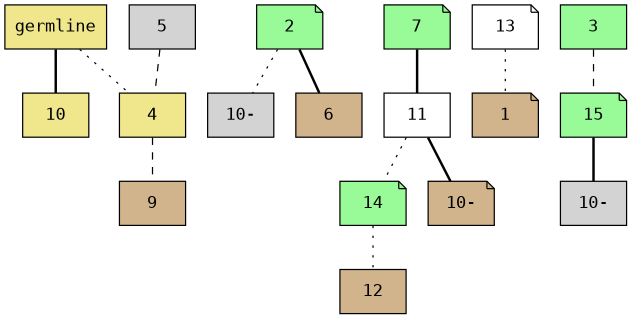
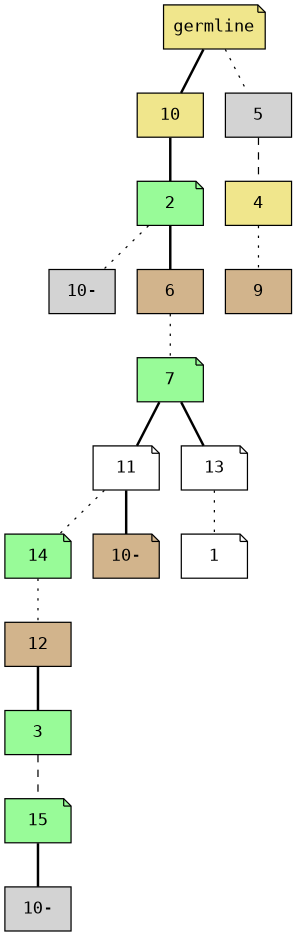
(56, 27) -> (214, 27)
(104, 71) -> (236, 71)
(417, 115) -> (126, 468)
(505, 115) -> (214, 556)
(153, 159) -> (258, 248)
none -> (170, 159)
none -> (170, 336)
none -> (192, 424)
none -> (38, 689)
